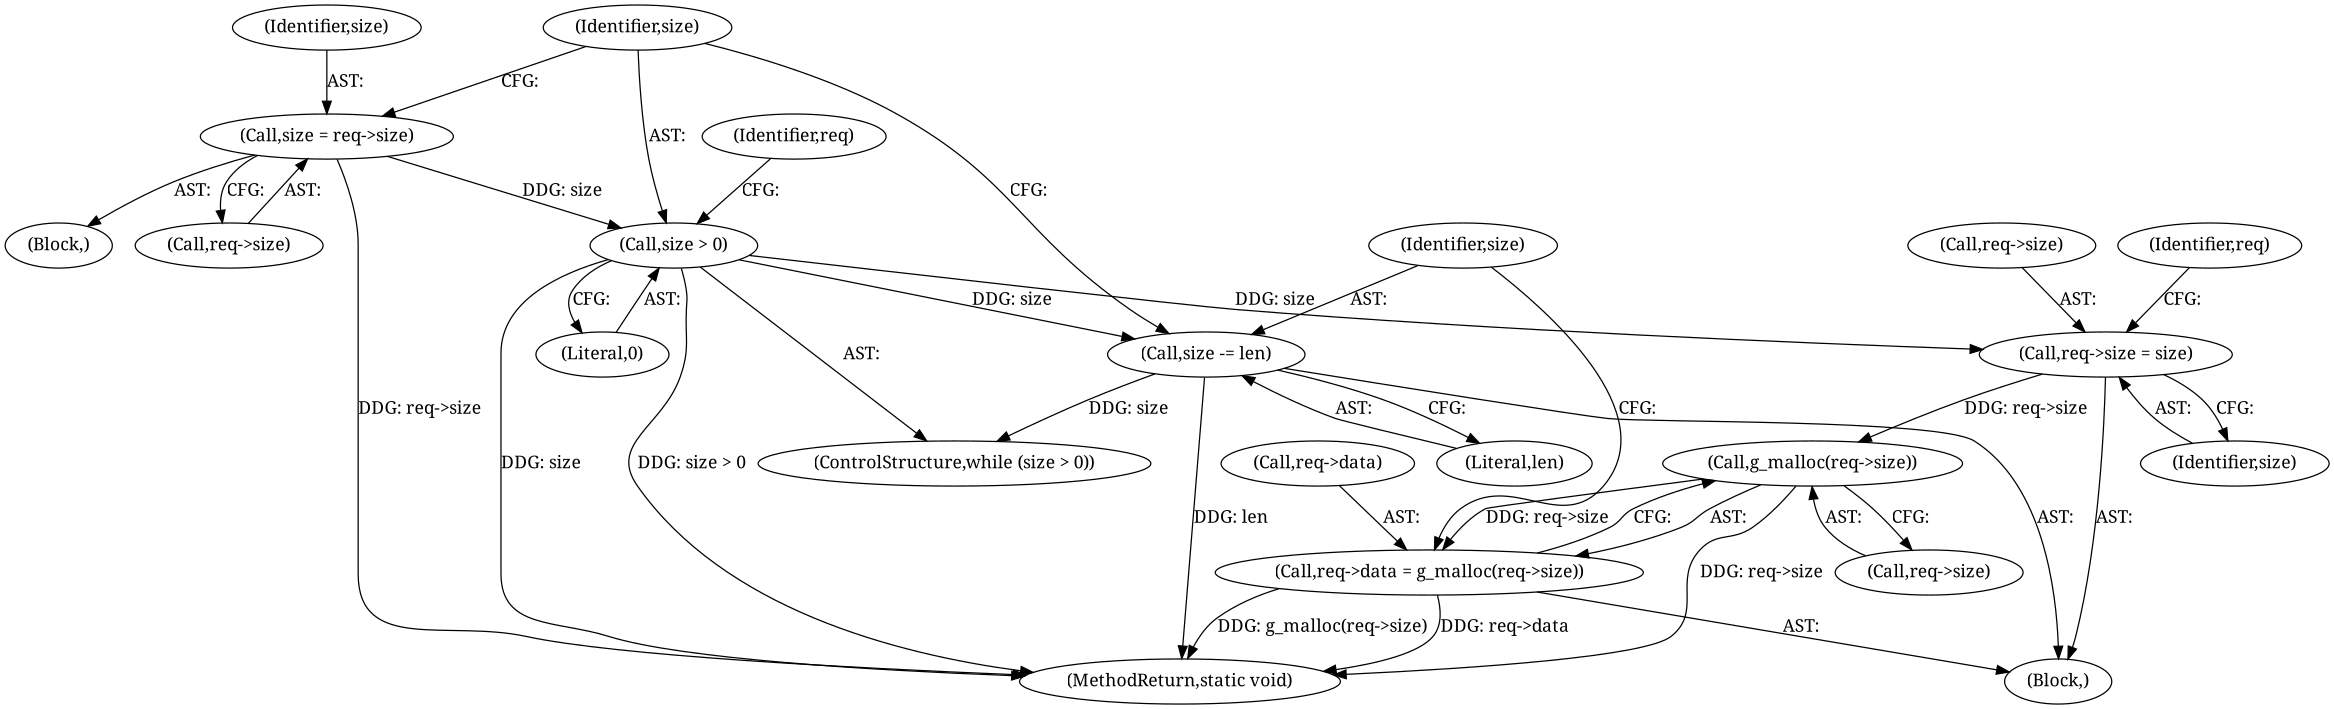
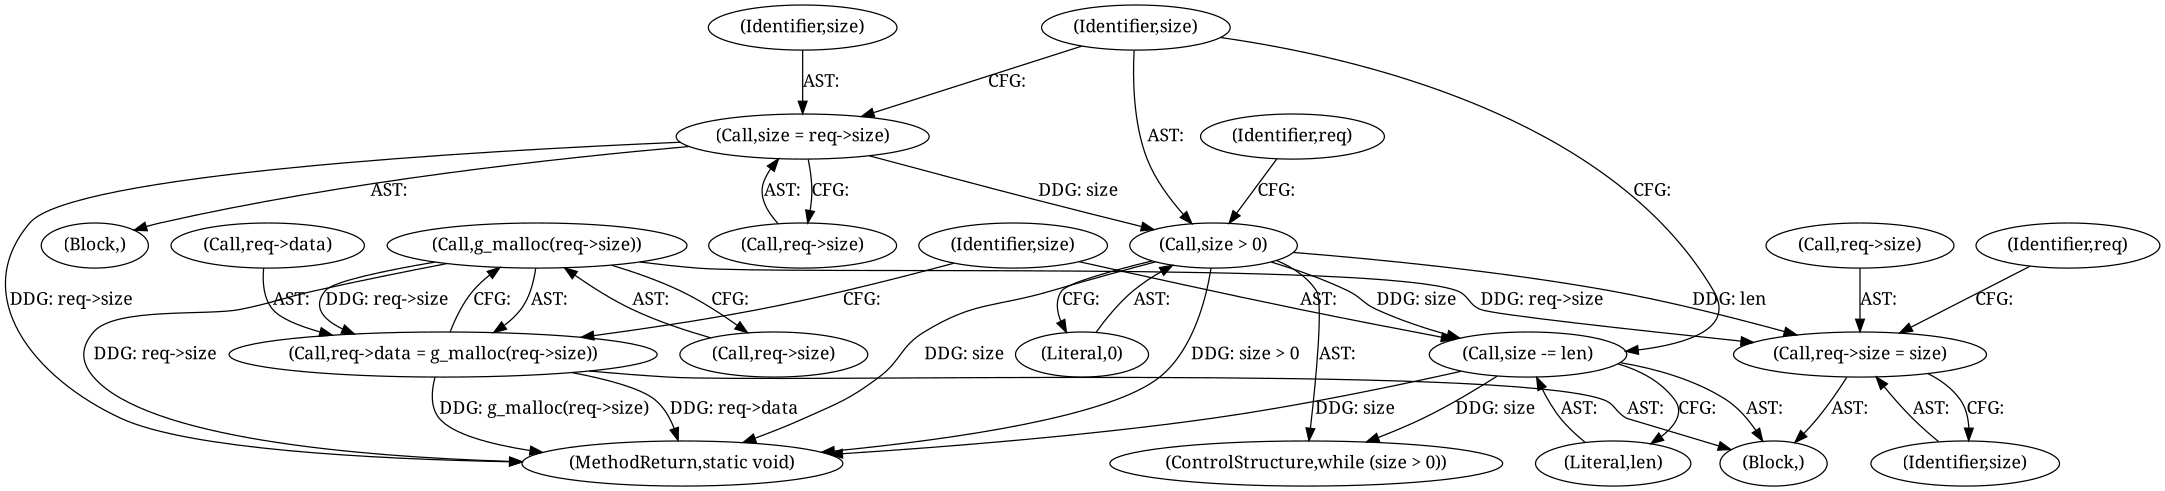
(1275, 300) -> (1730, 300)
(1955, 403) -> (1195, 273)
(1231, 518) -> (1355, 409)
